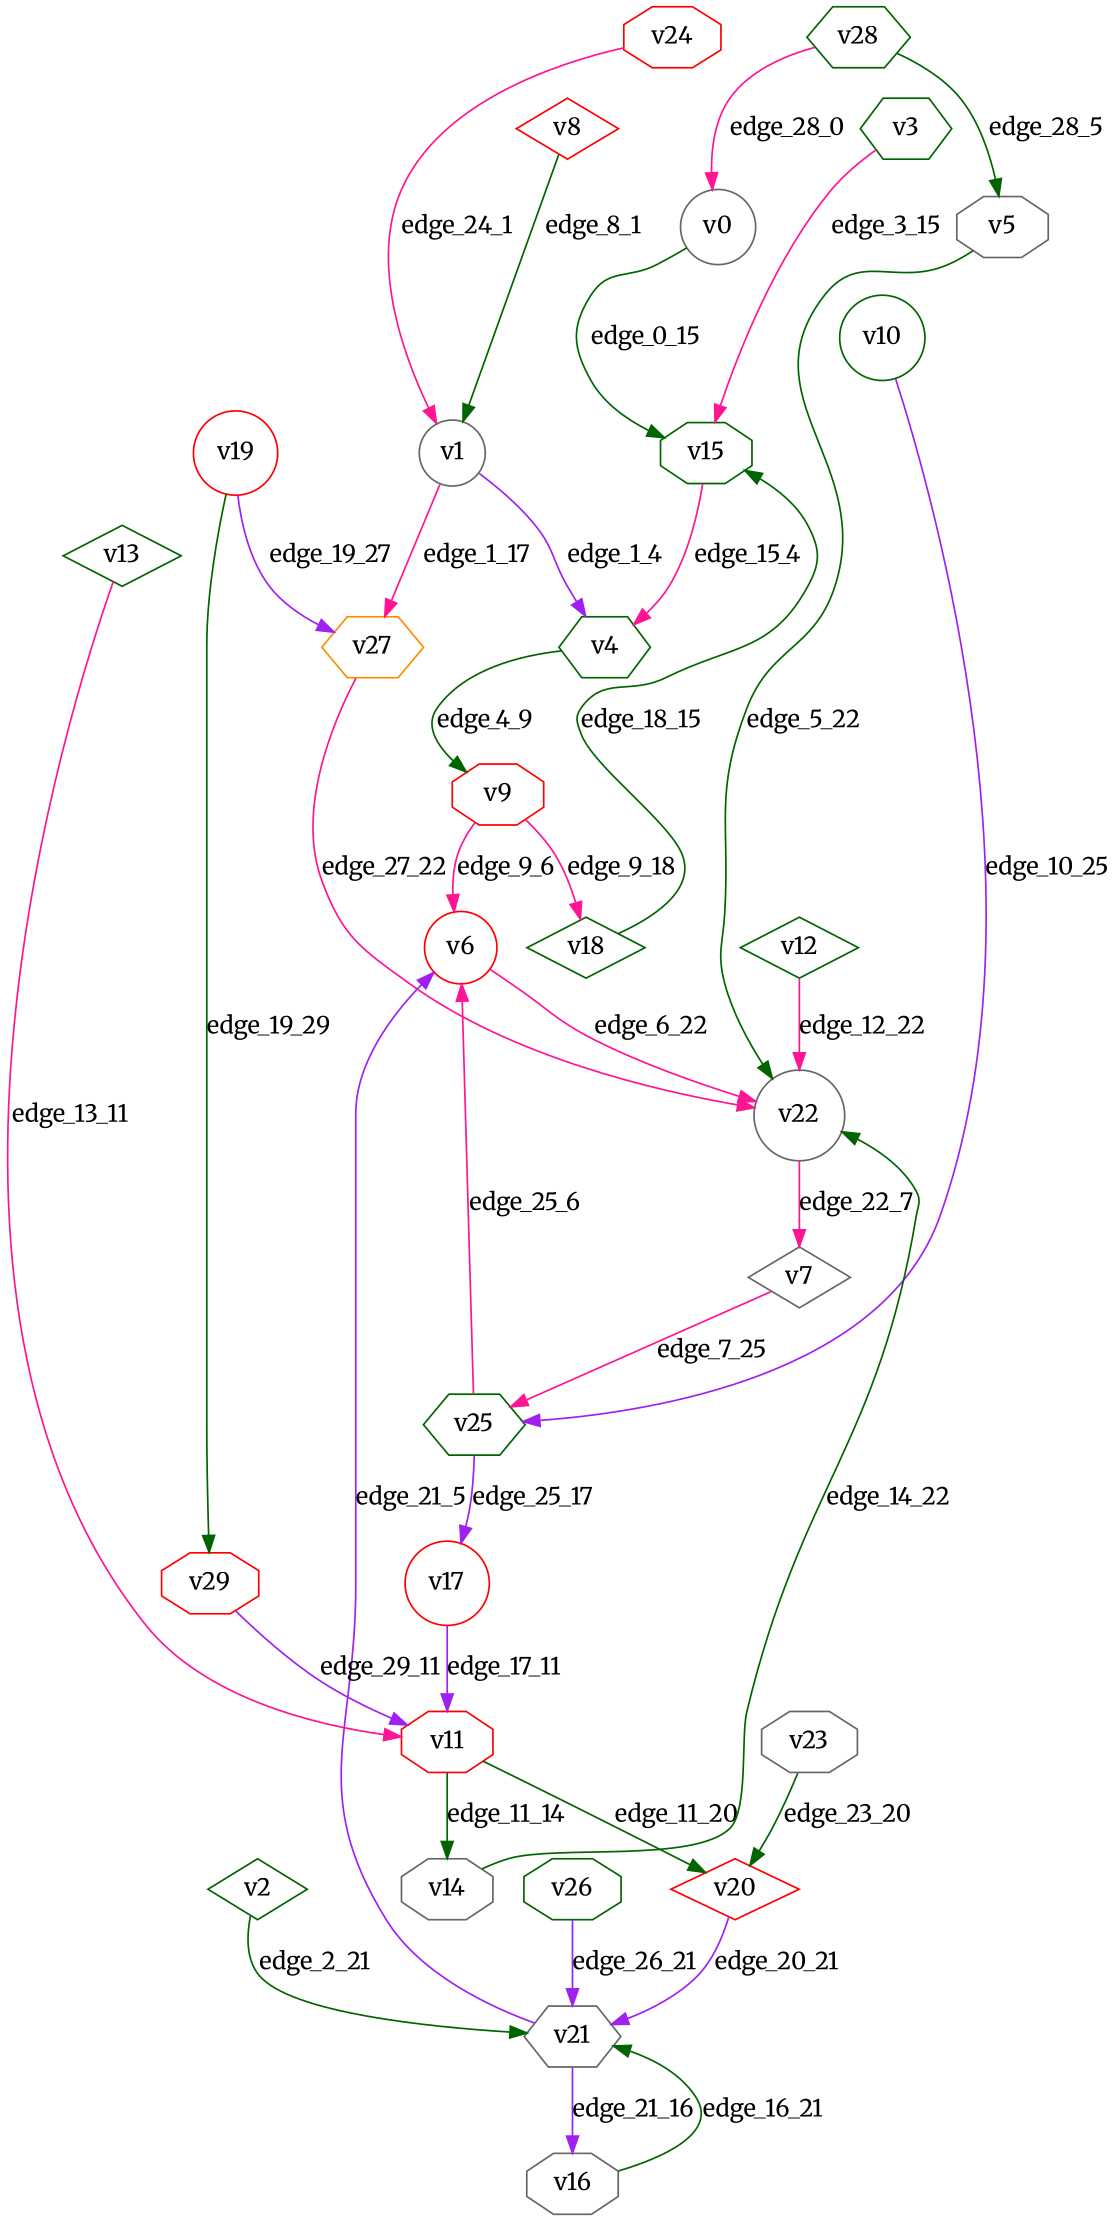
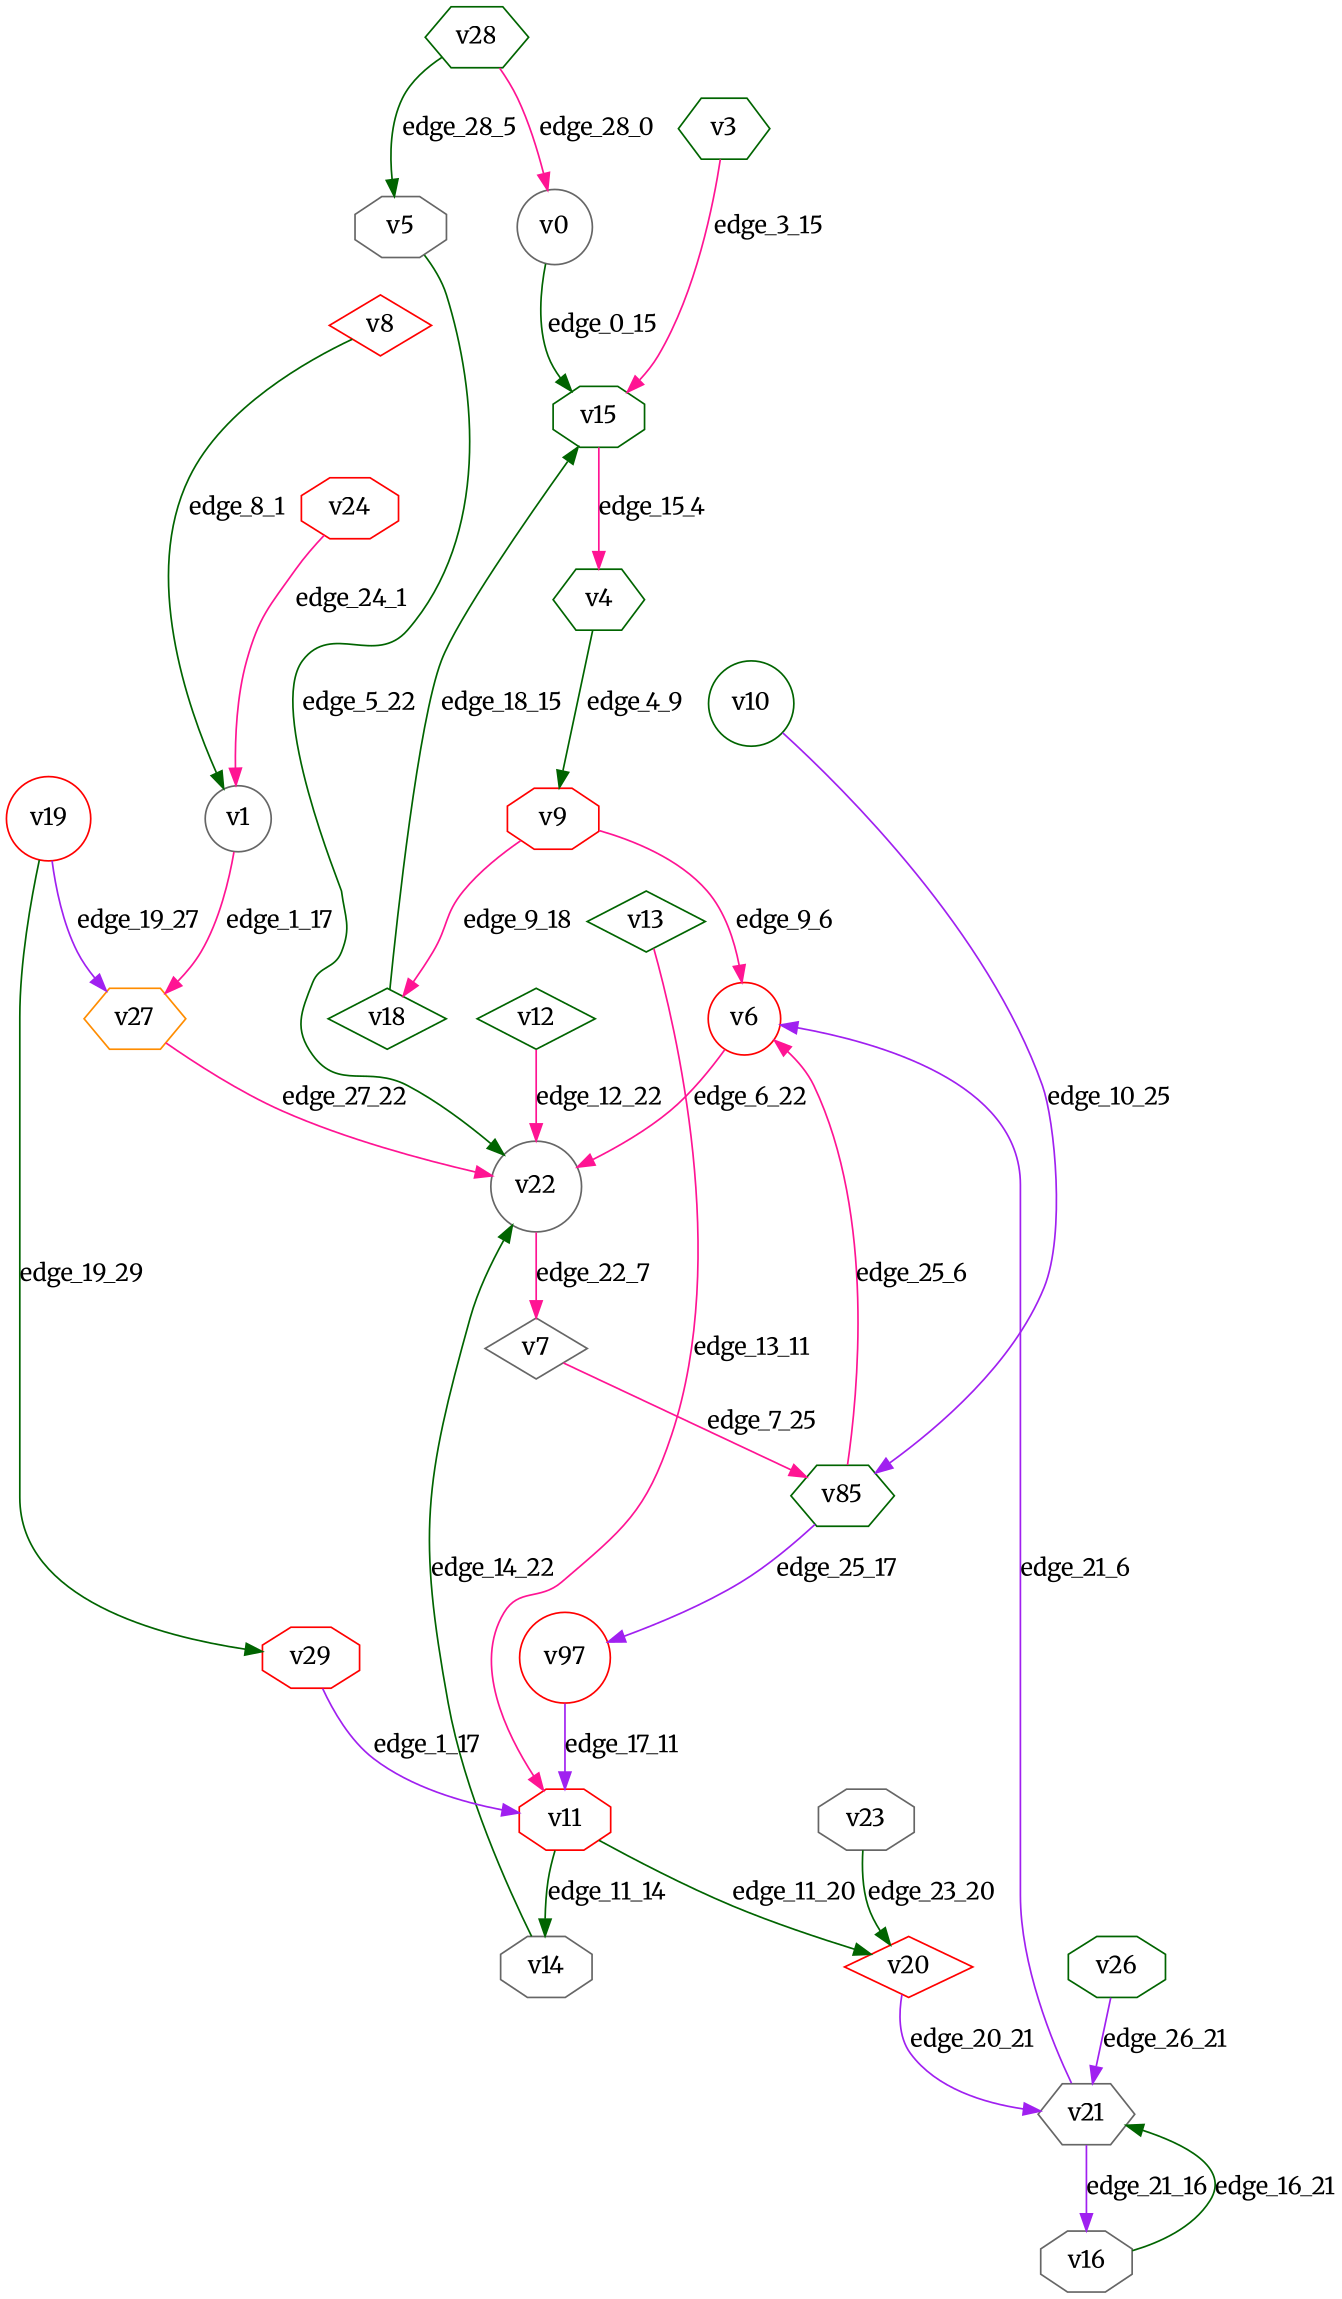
(538, 530) -> none
(474, 1425) -> (843, 1496)
(412, 1498) -> (1075, 1569)
(447, 1583) -> (565, 1658)
(380, 1668) -> (428, 1746)
(258, 1889) -> none
